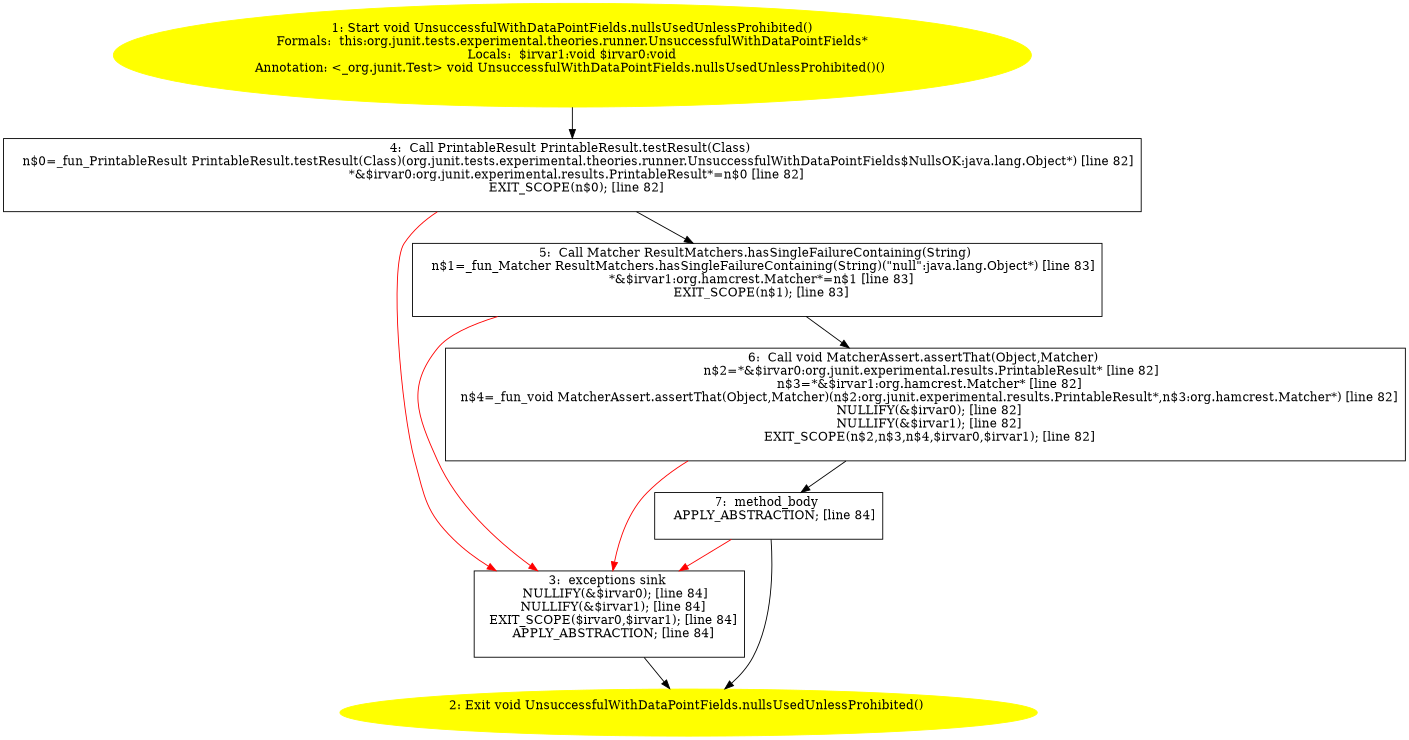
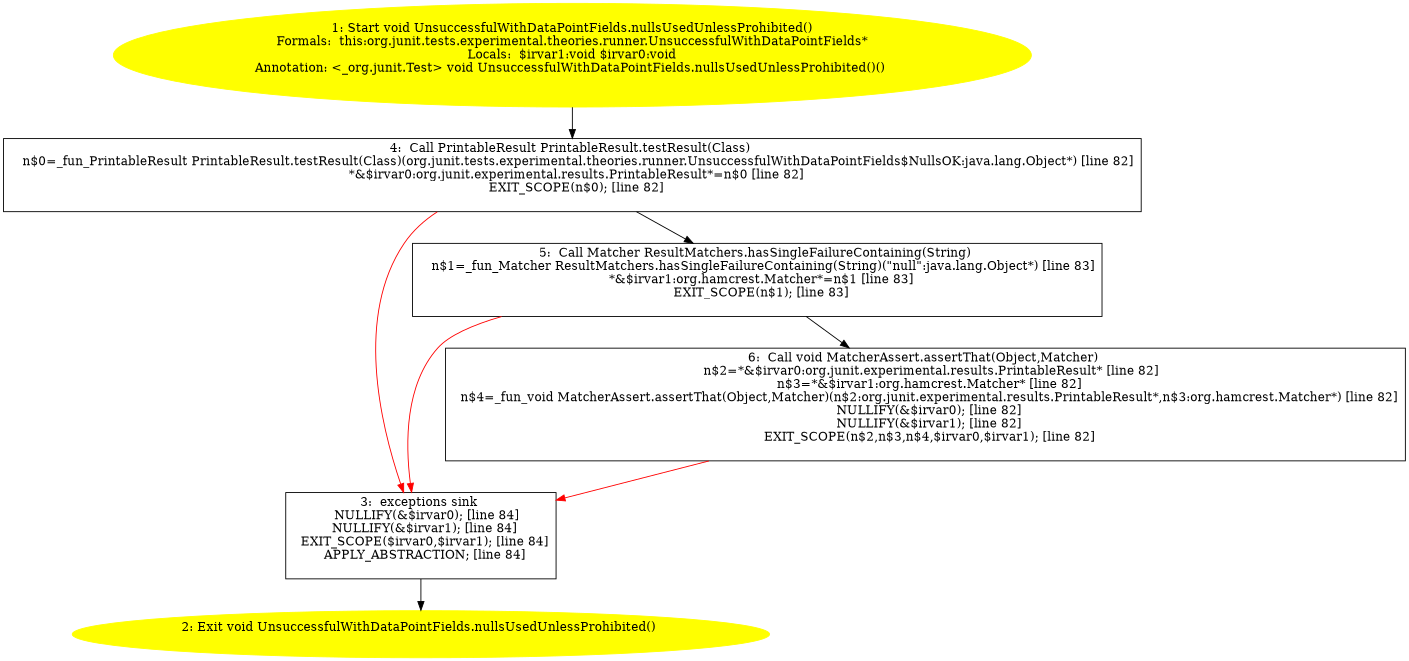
(769, 516) -> none
